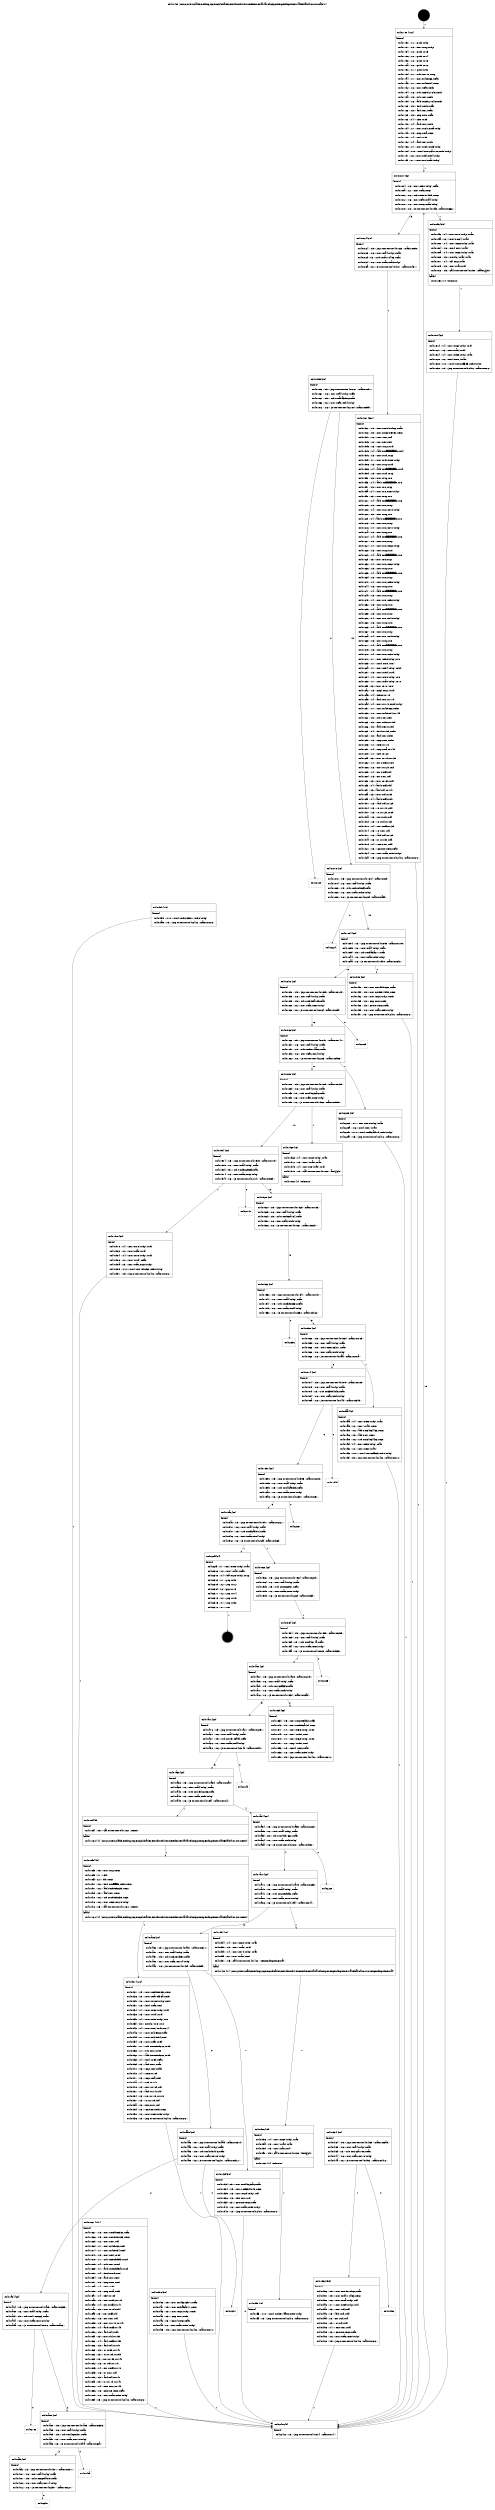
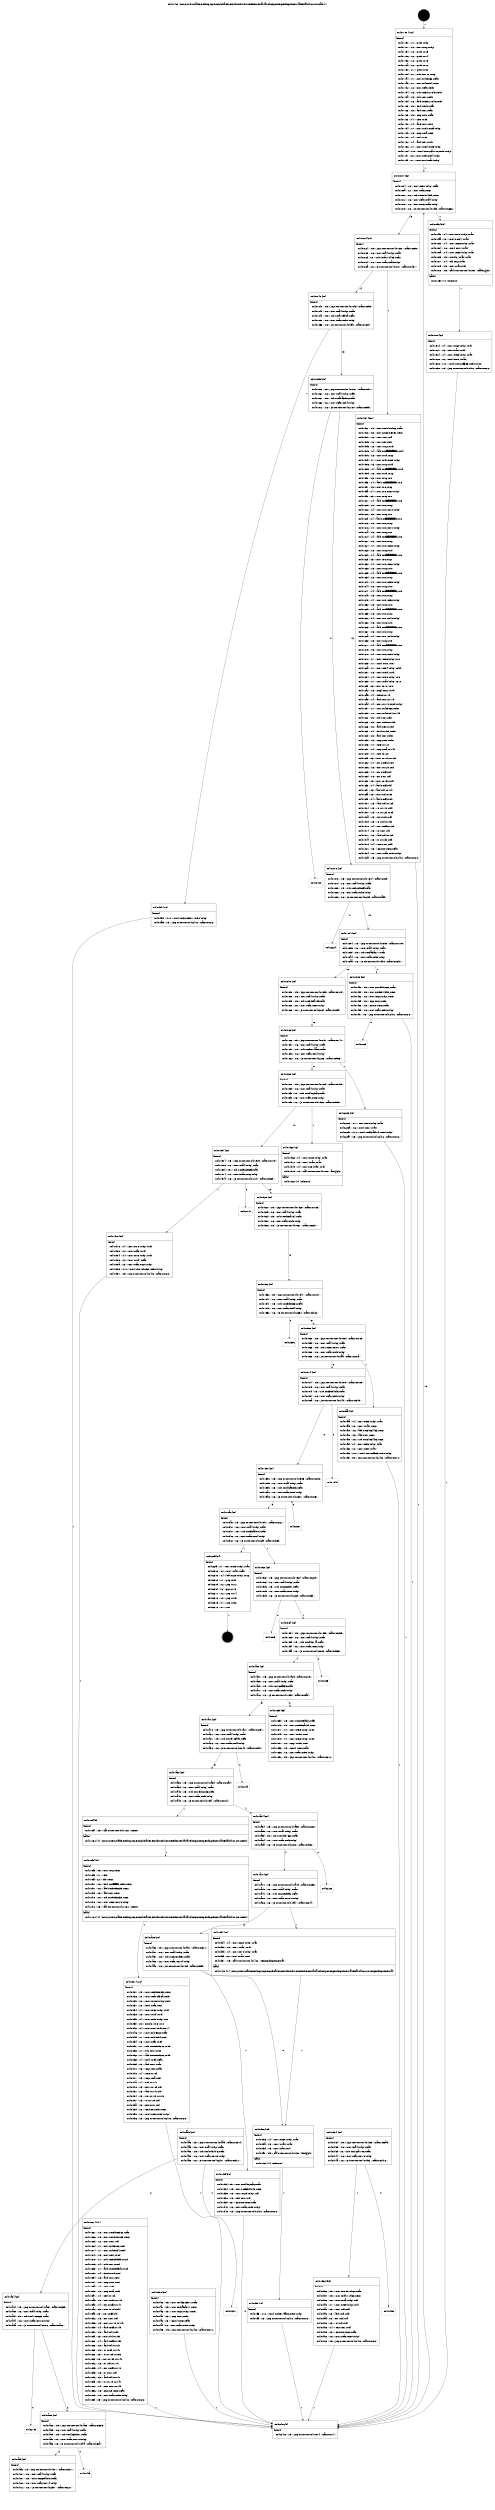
none -> (341, 311)
(346, 1026) -> (367, 1029)
(291, 1511) -> (293, 1513)
none -> (270, 1637)
(205, 2047) -> (270, 2023)
none -> (292, 2371)
(43, 2503) -> none
